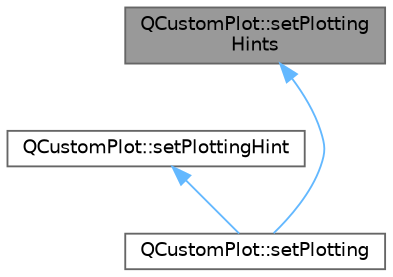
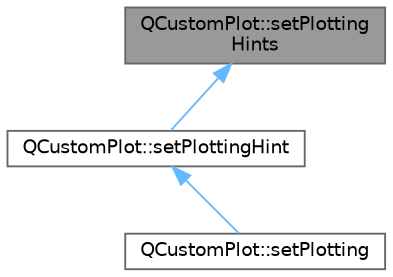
(323, 160) -> (195, 104)
